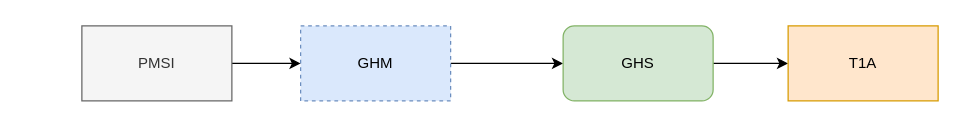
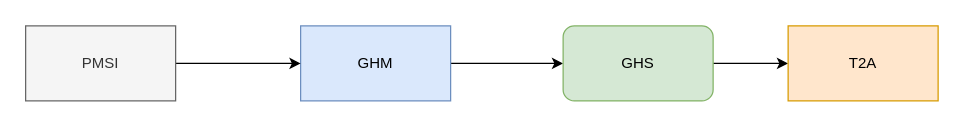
(157, 63) -> (101, 63)
(376, 63) -> (376, 63)
(863, 63) -> (863, 63)
